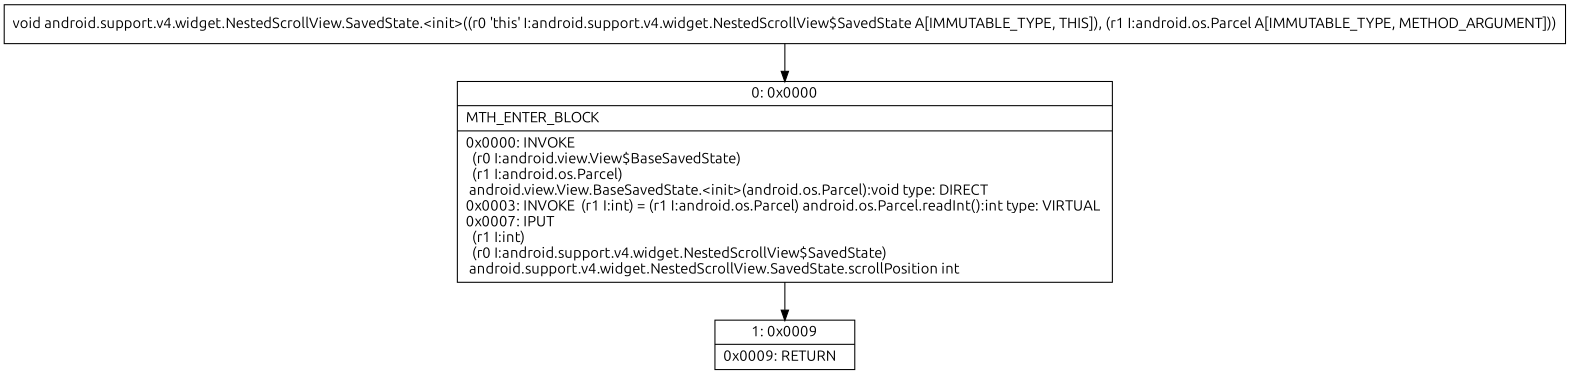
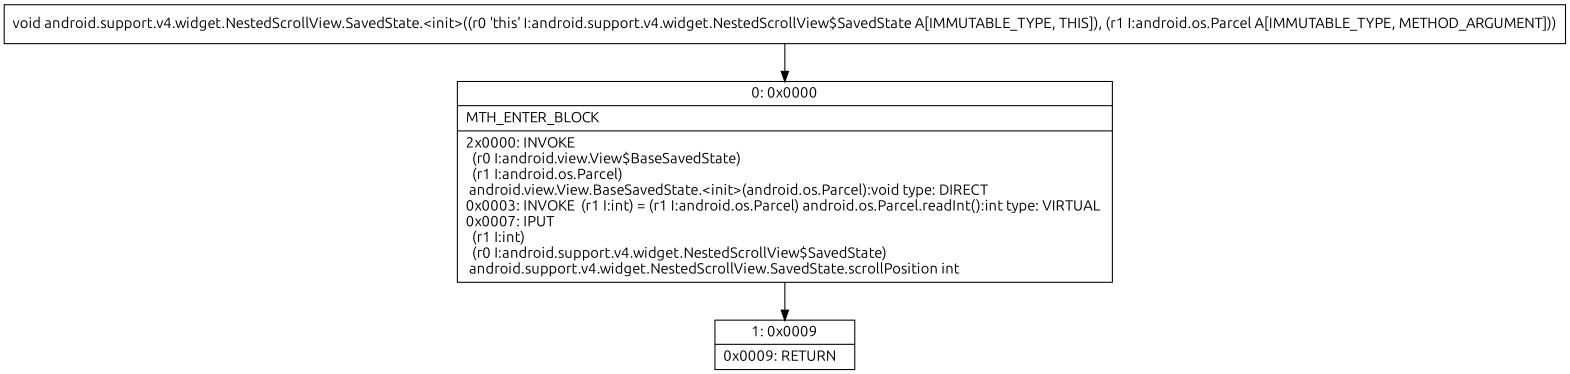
(524, 143) -> (524, 143)
